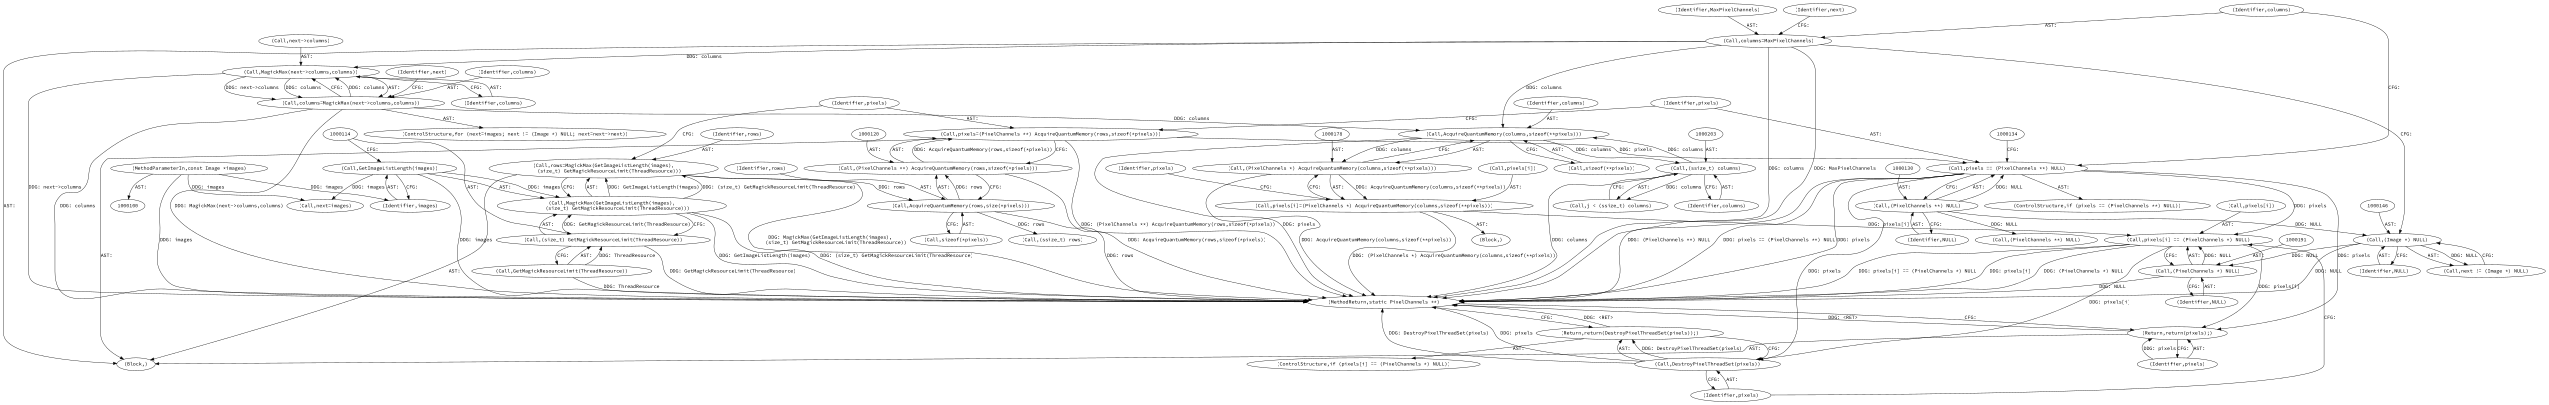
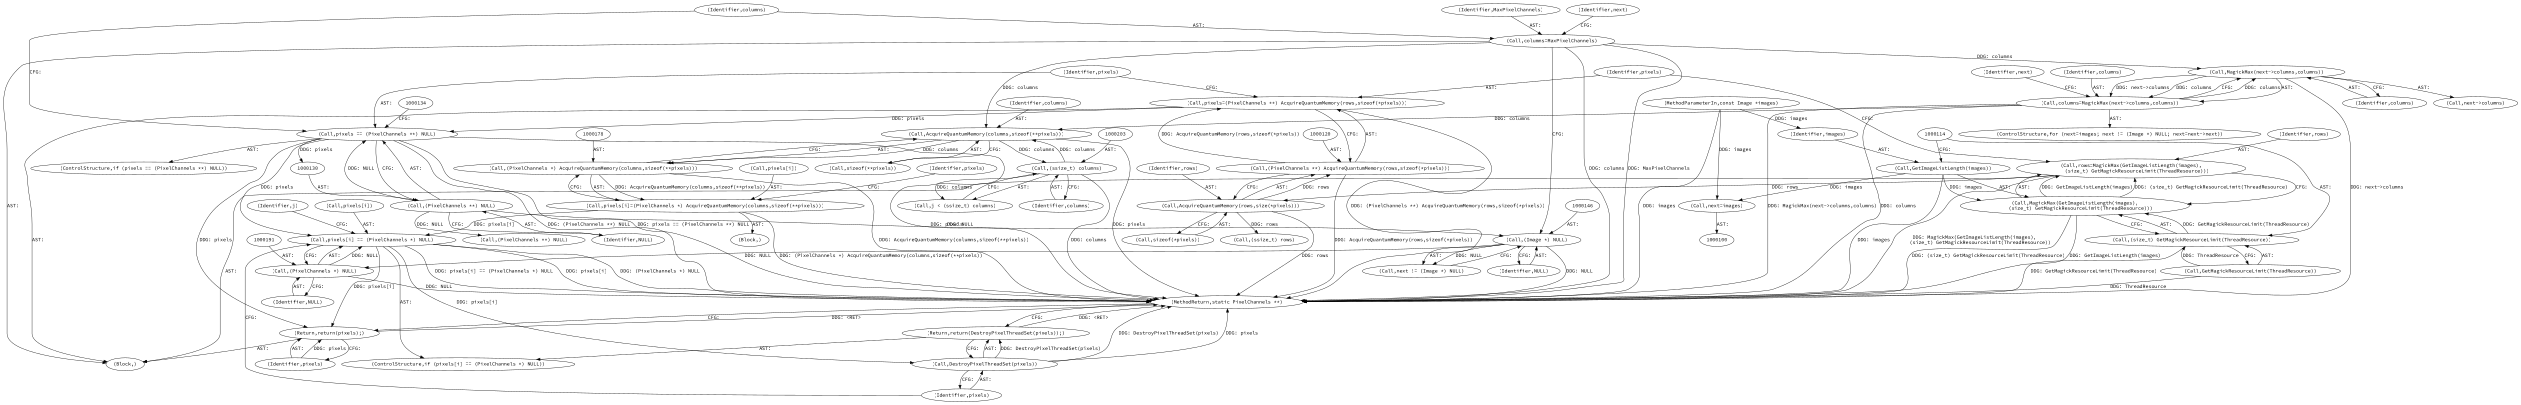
(301, 56) -> (2386, 84)
(138, 182) -> (1717, 221)
(404, 185) -> none
none -> (278, 206)
(1876, 242) -> (299, 149)
none -> (400, 303)
